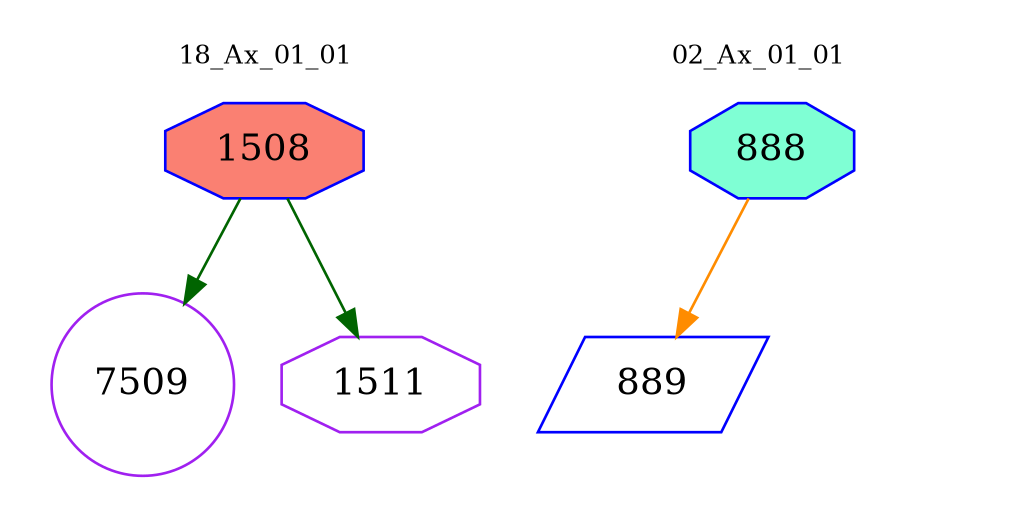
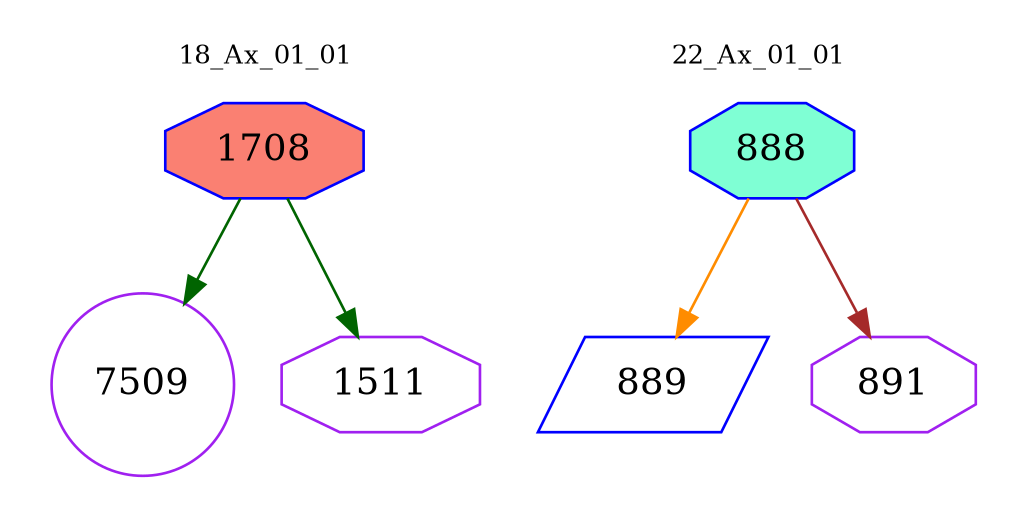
(759, 57) -> (759, 57)
(264, 151) -> (264, 151)
none -> (894, 385)
